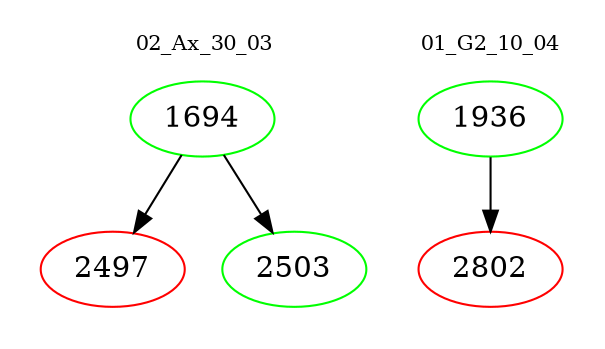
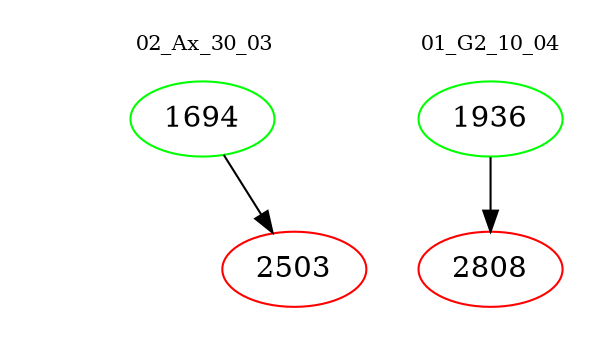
(113, 269) -> none
(294, 269) -> (294, 269)
(491, 269) -> (491, 269)
